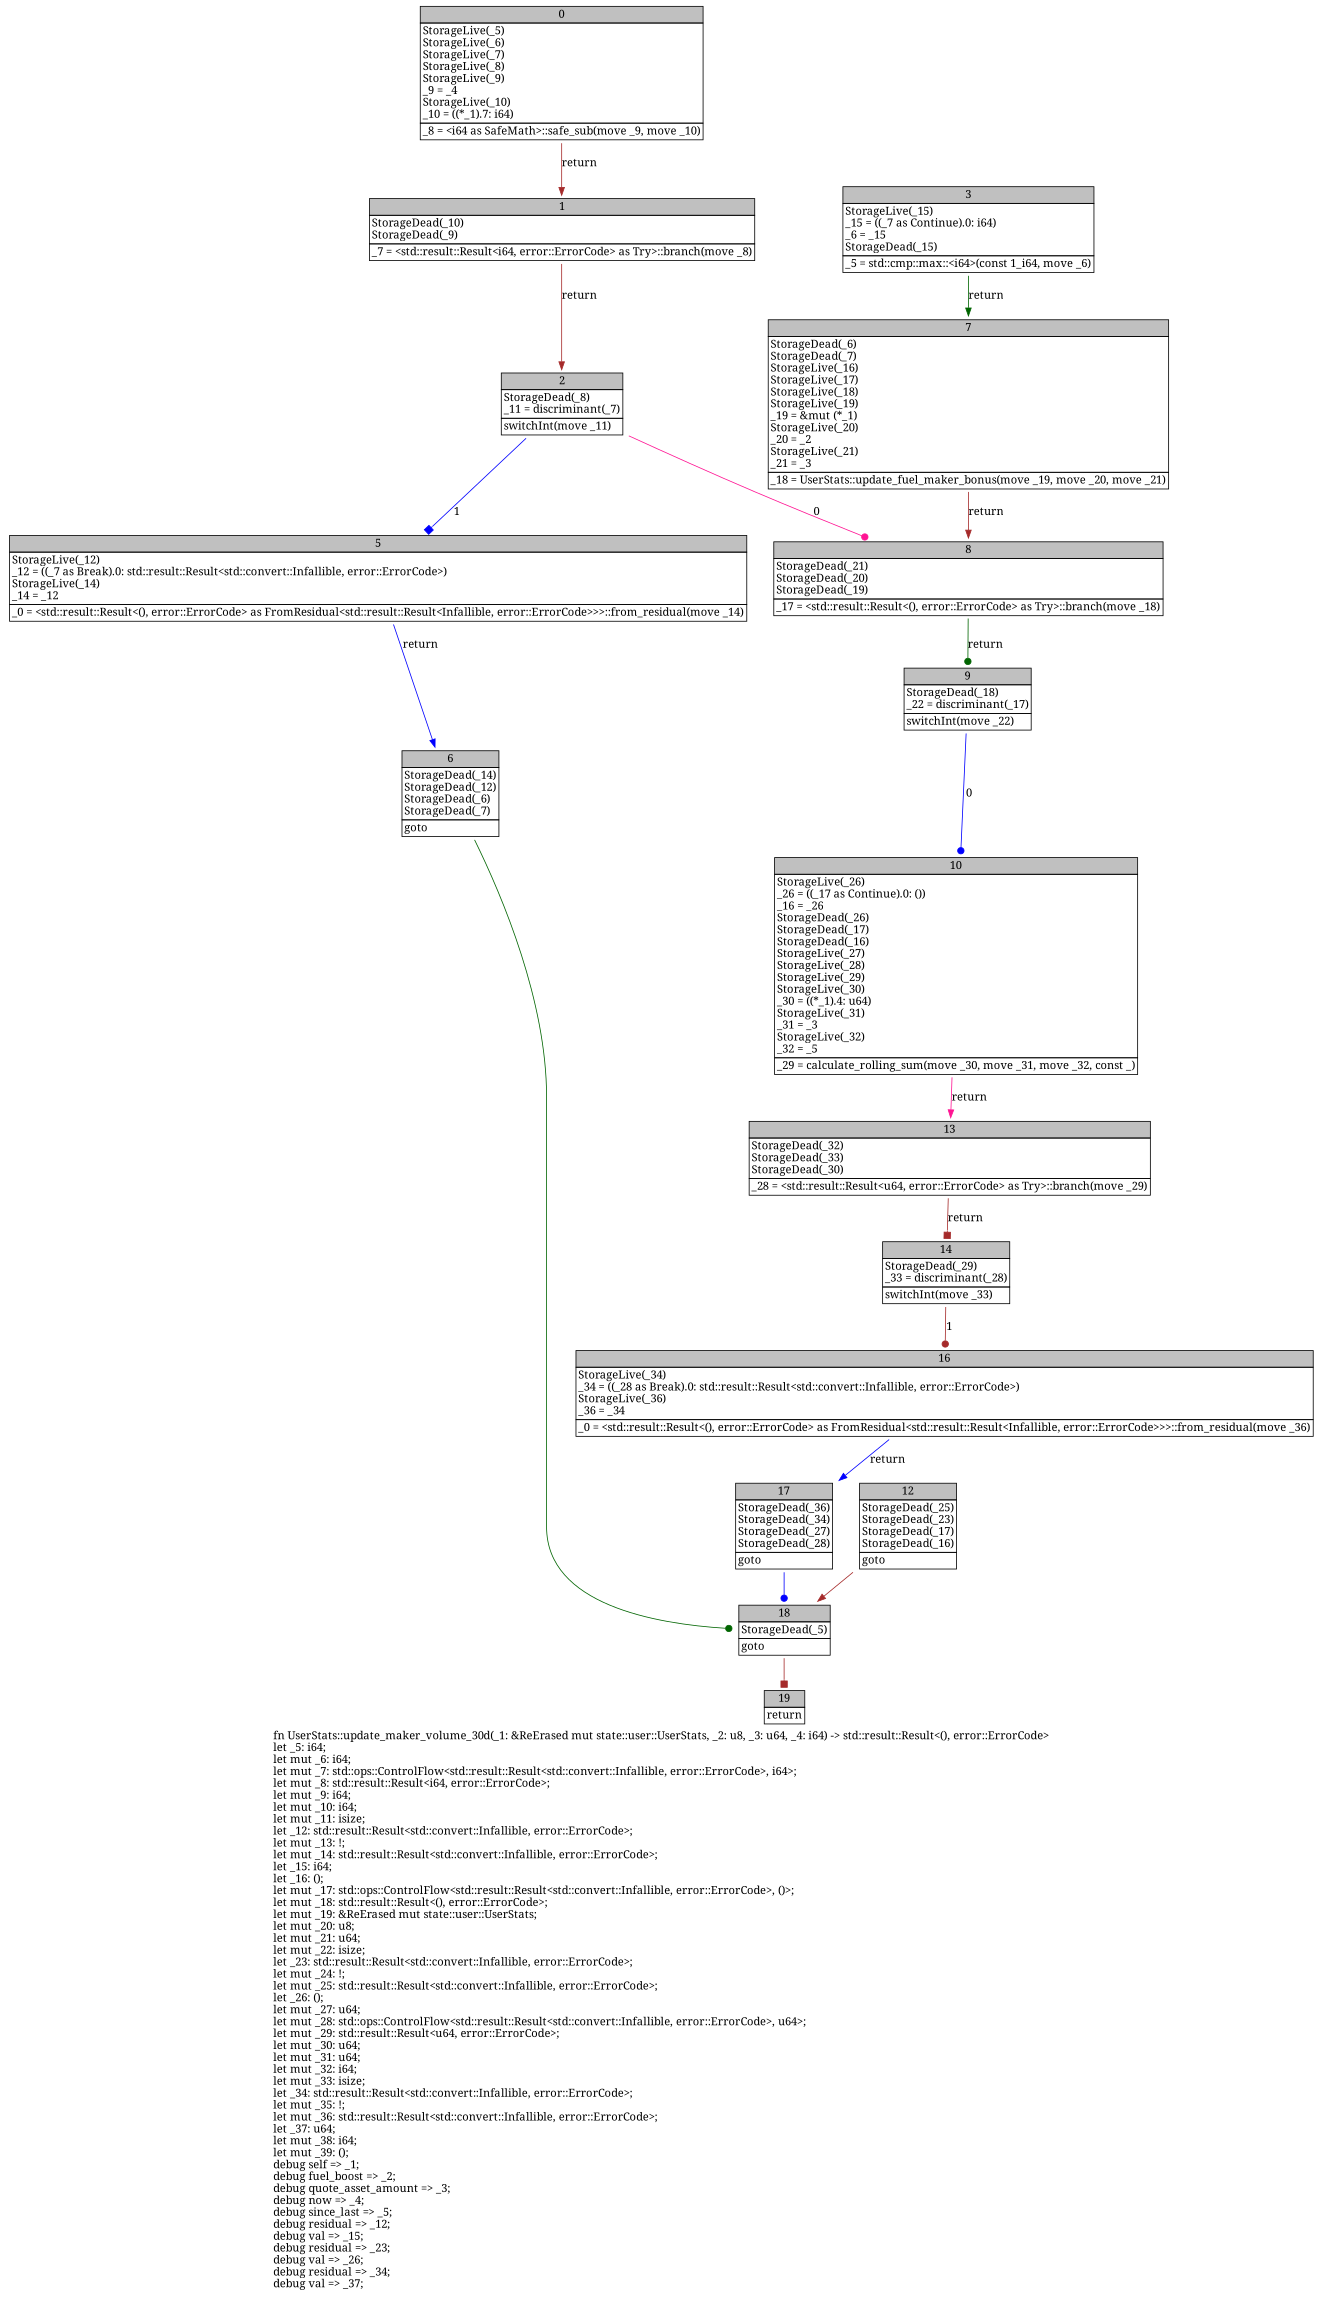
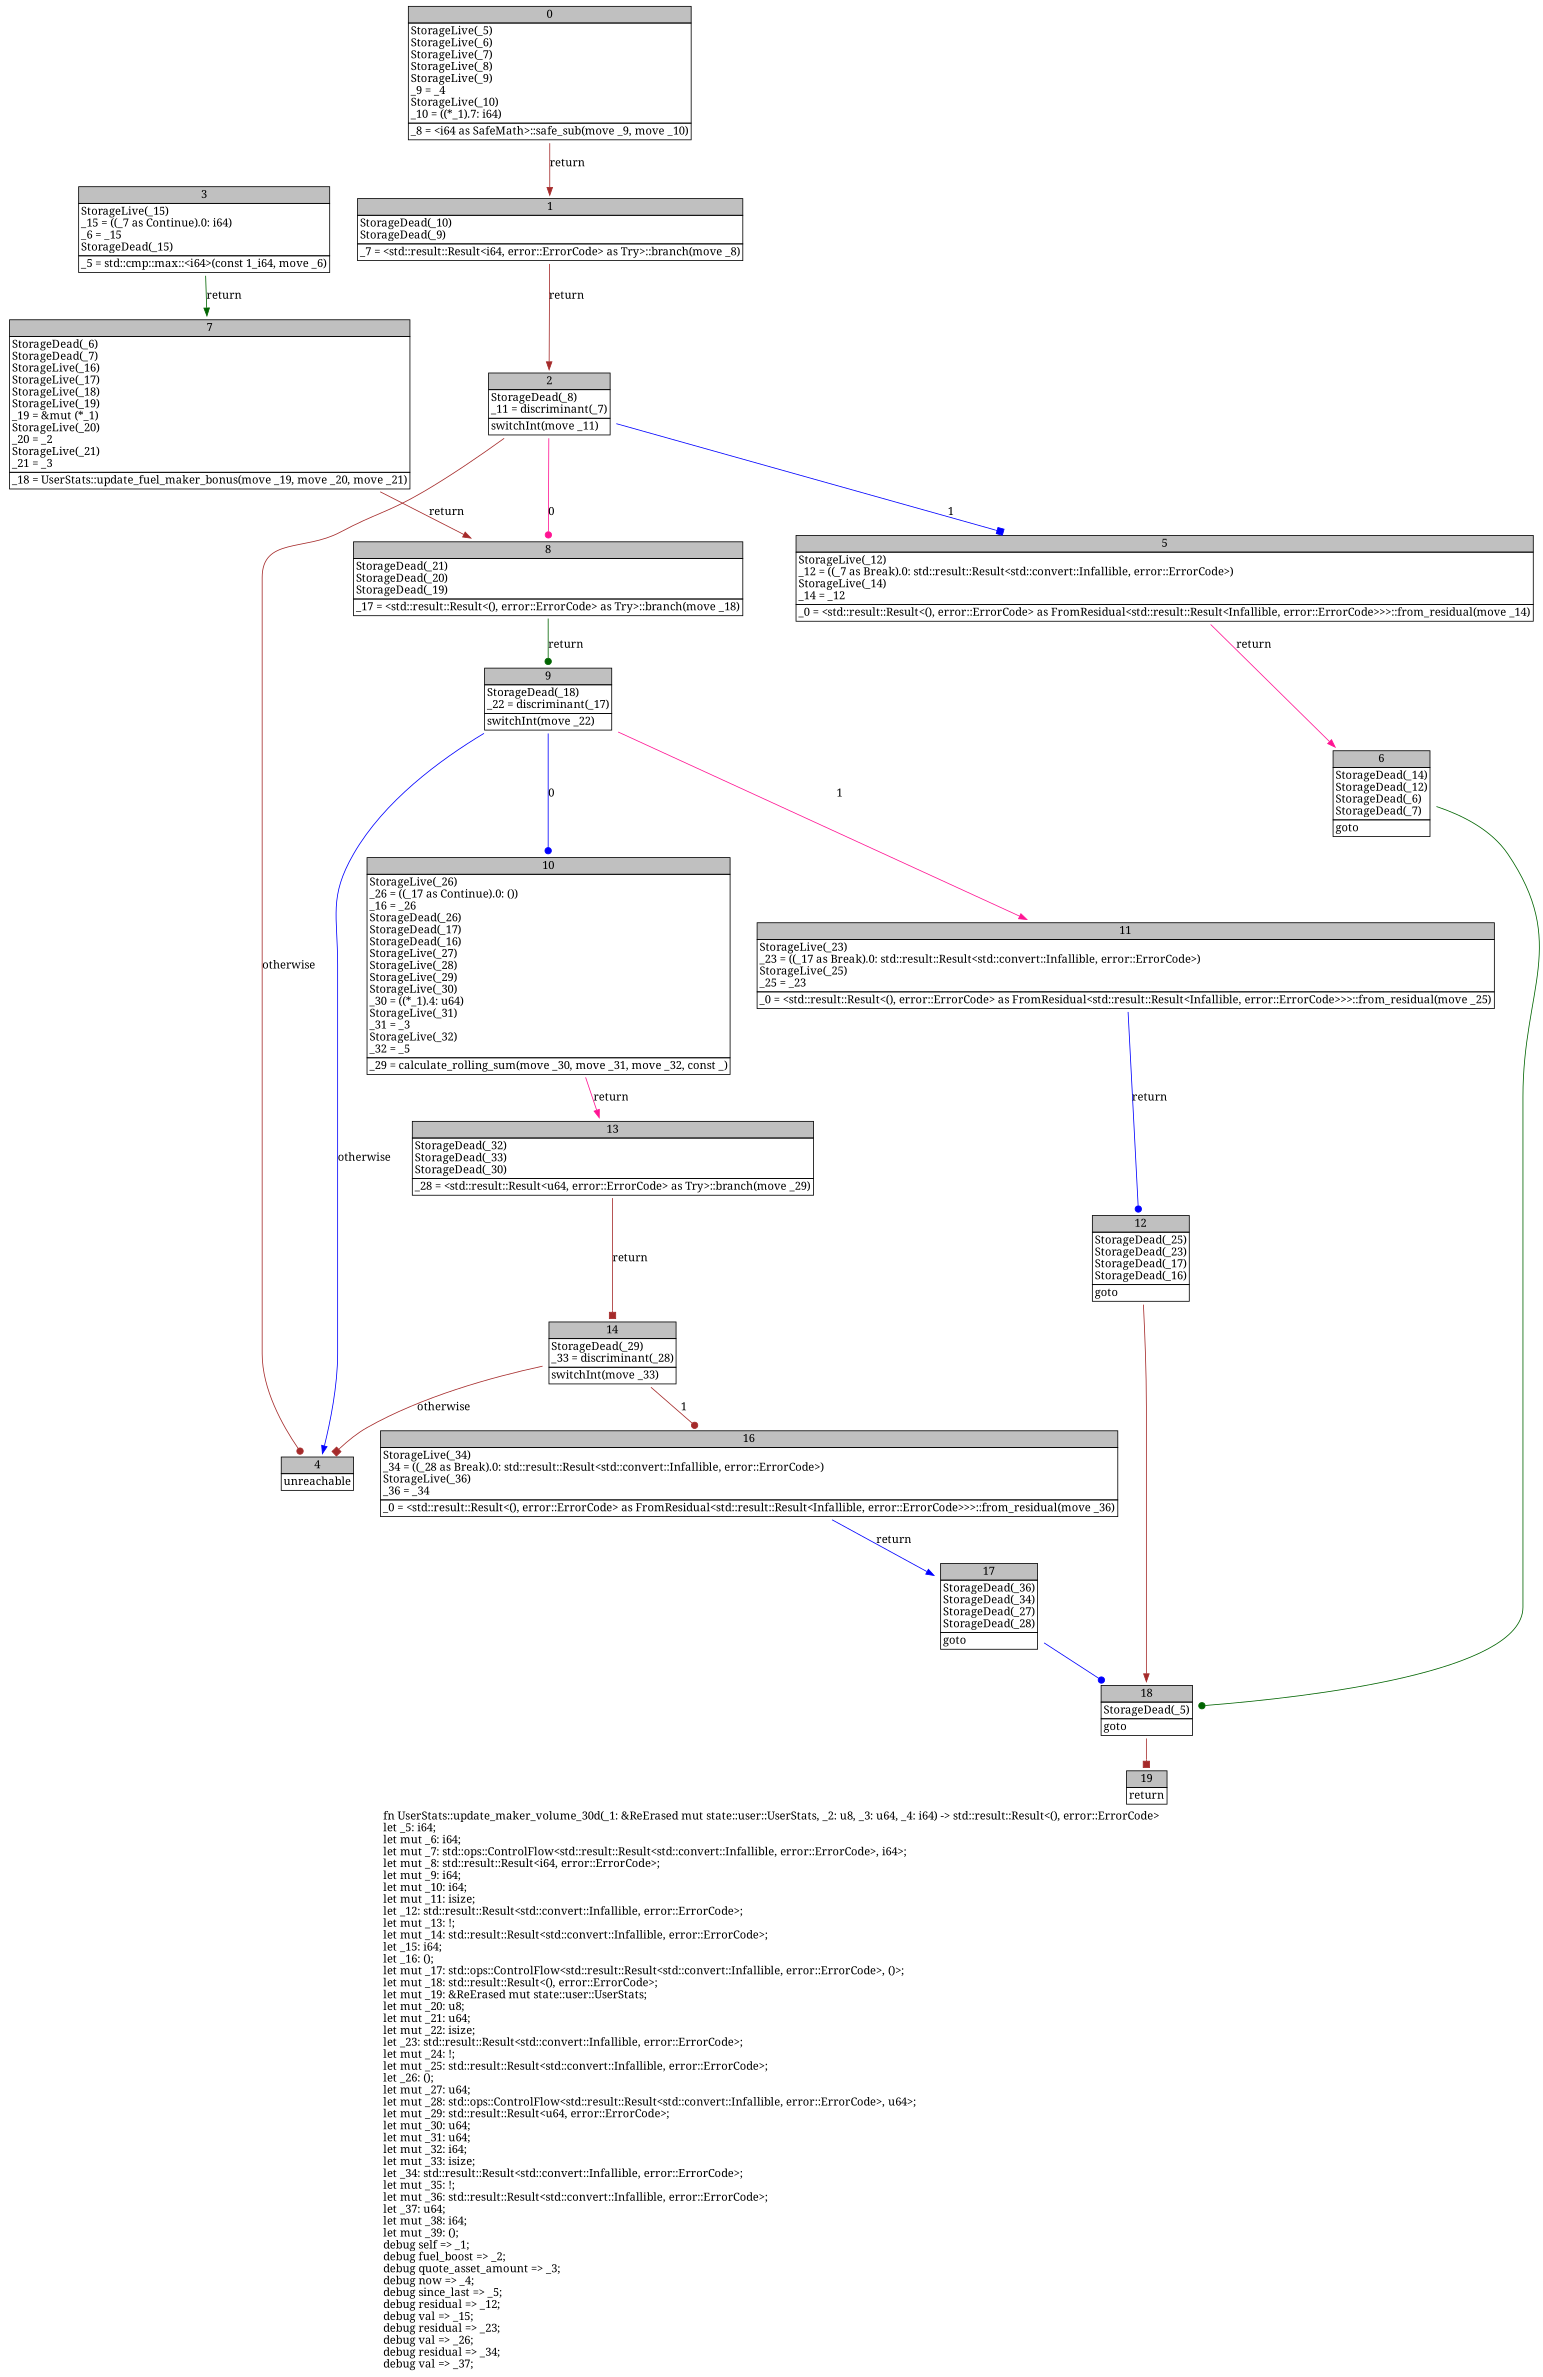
(413, 682) -> (1270, 683)
none -> (1126, 966)
none -> (317, 1474)
